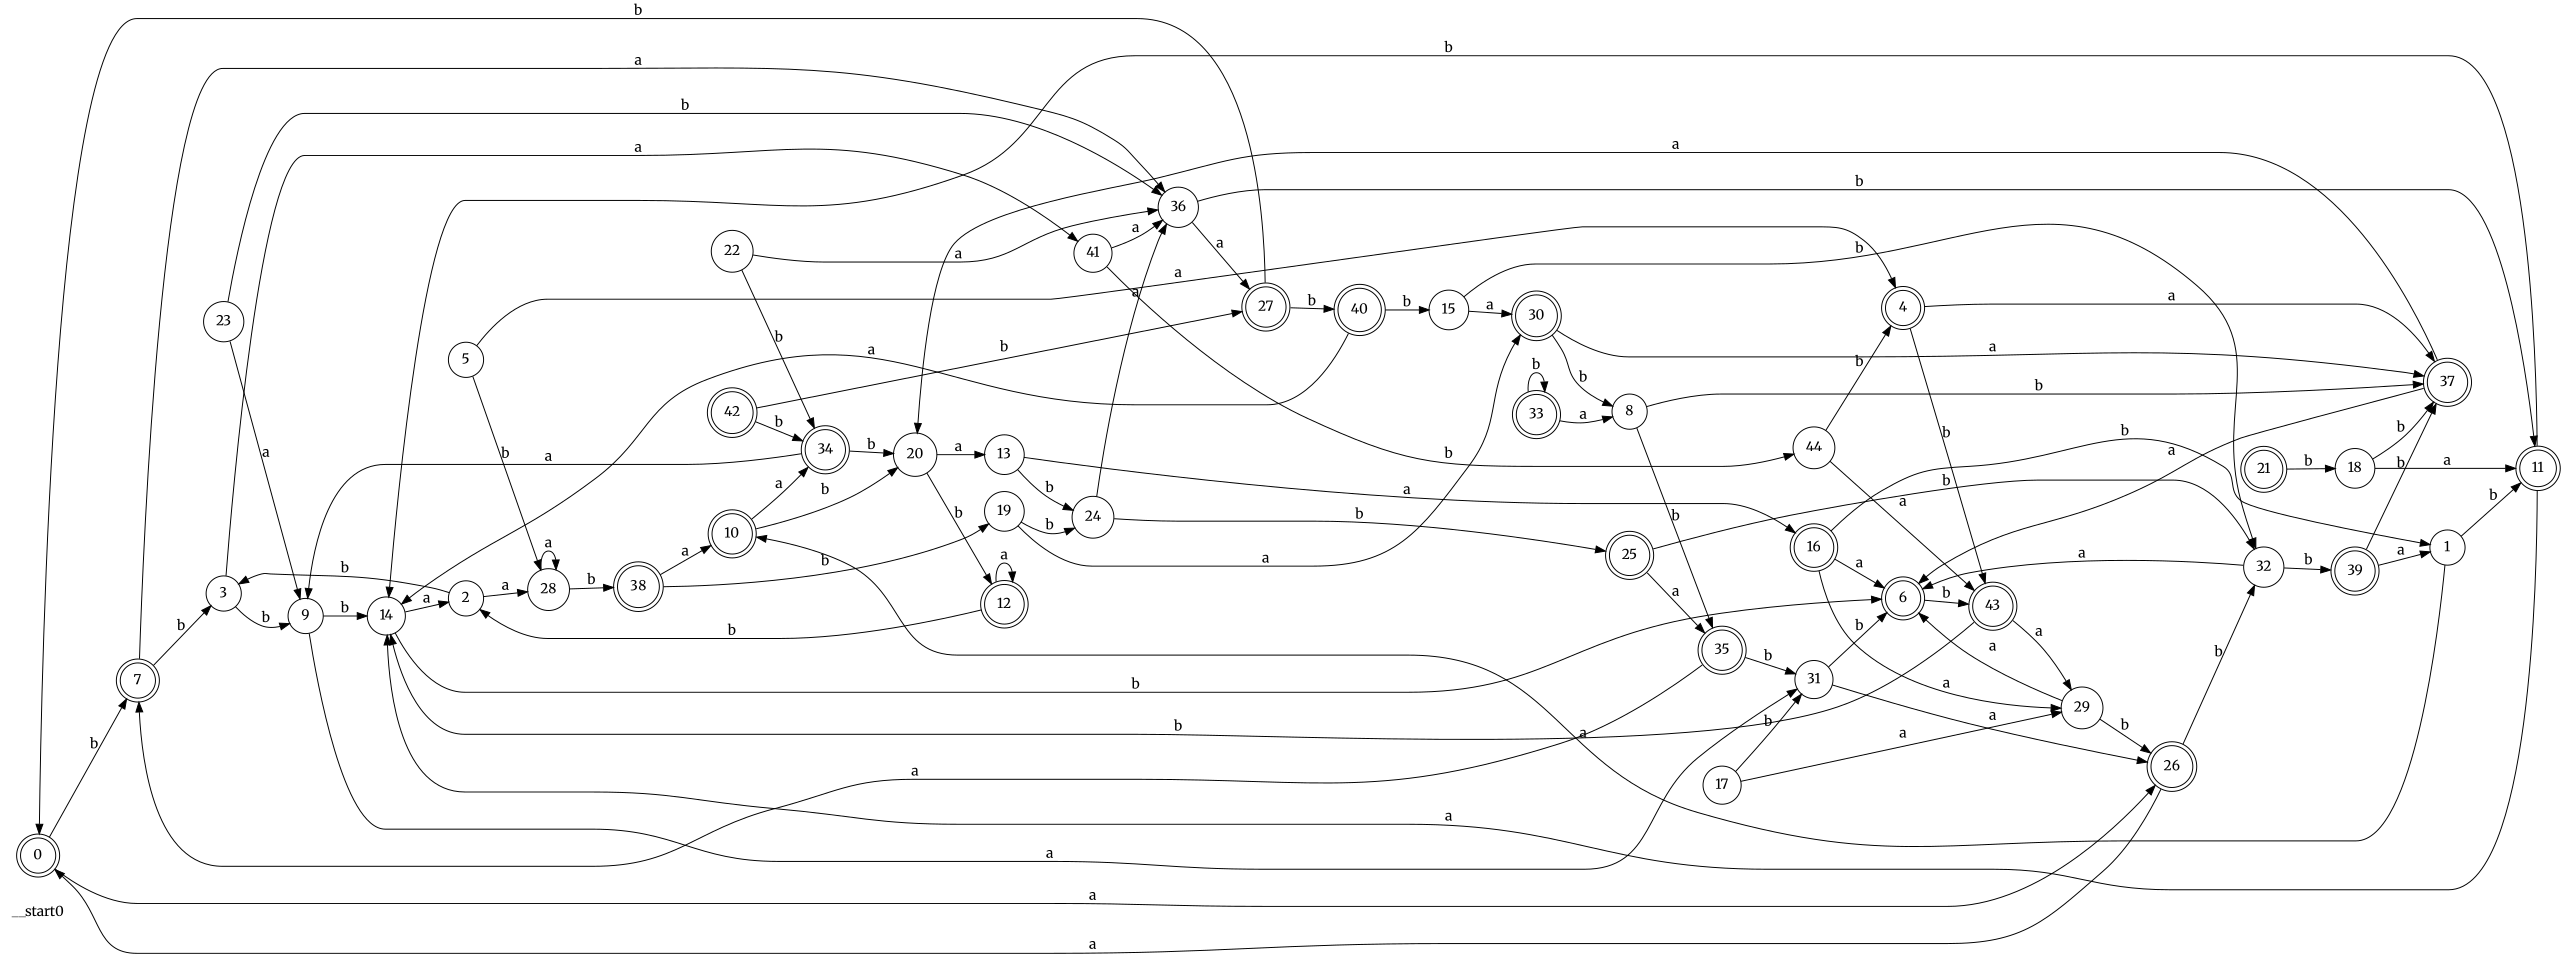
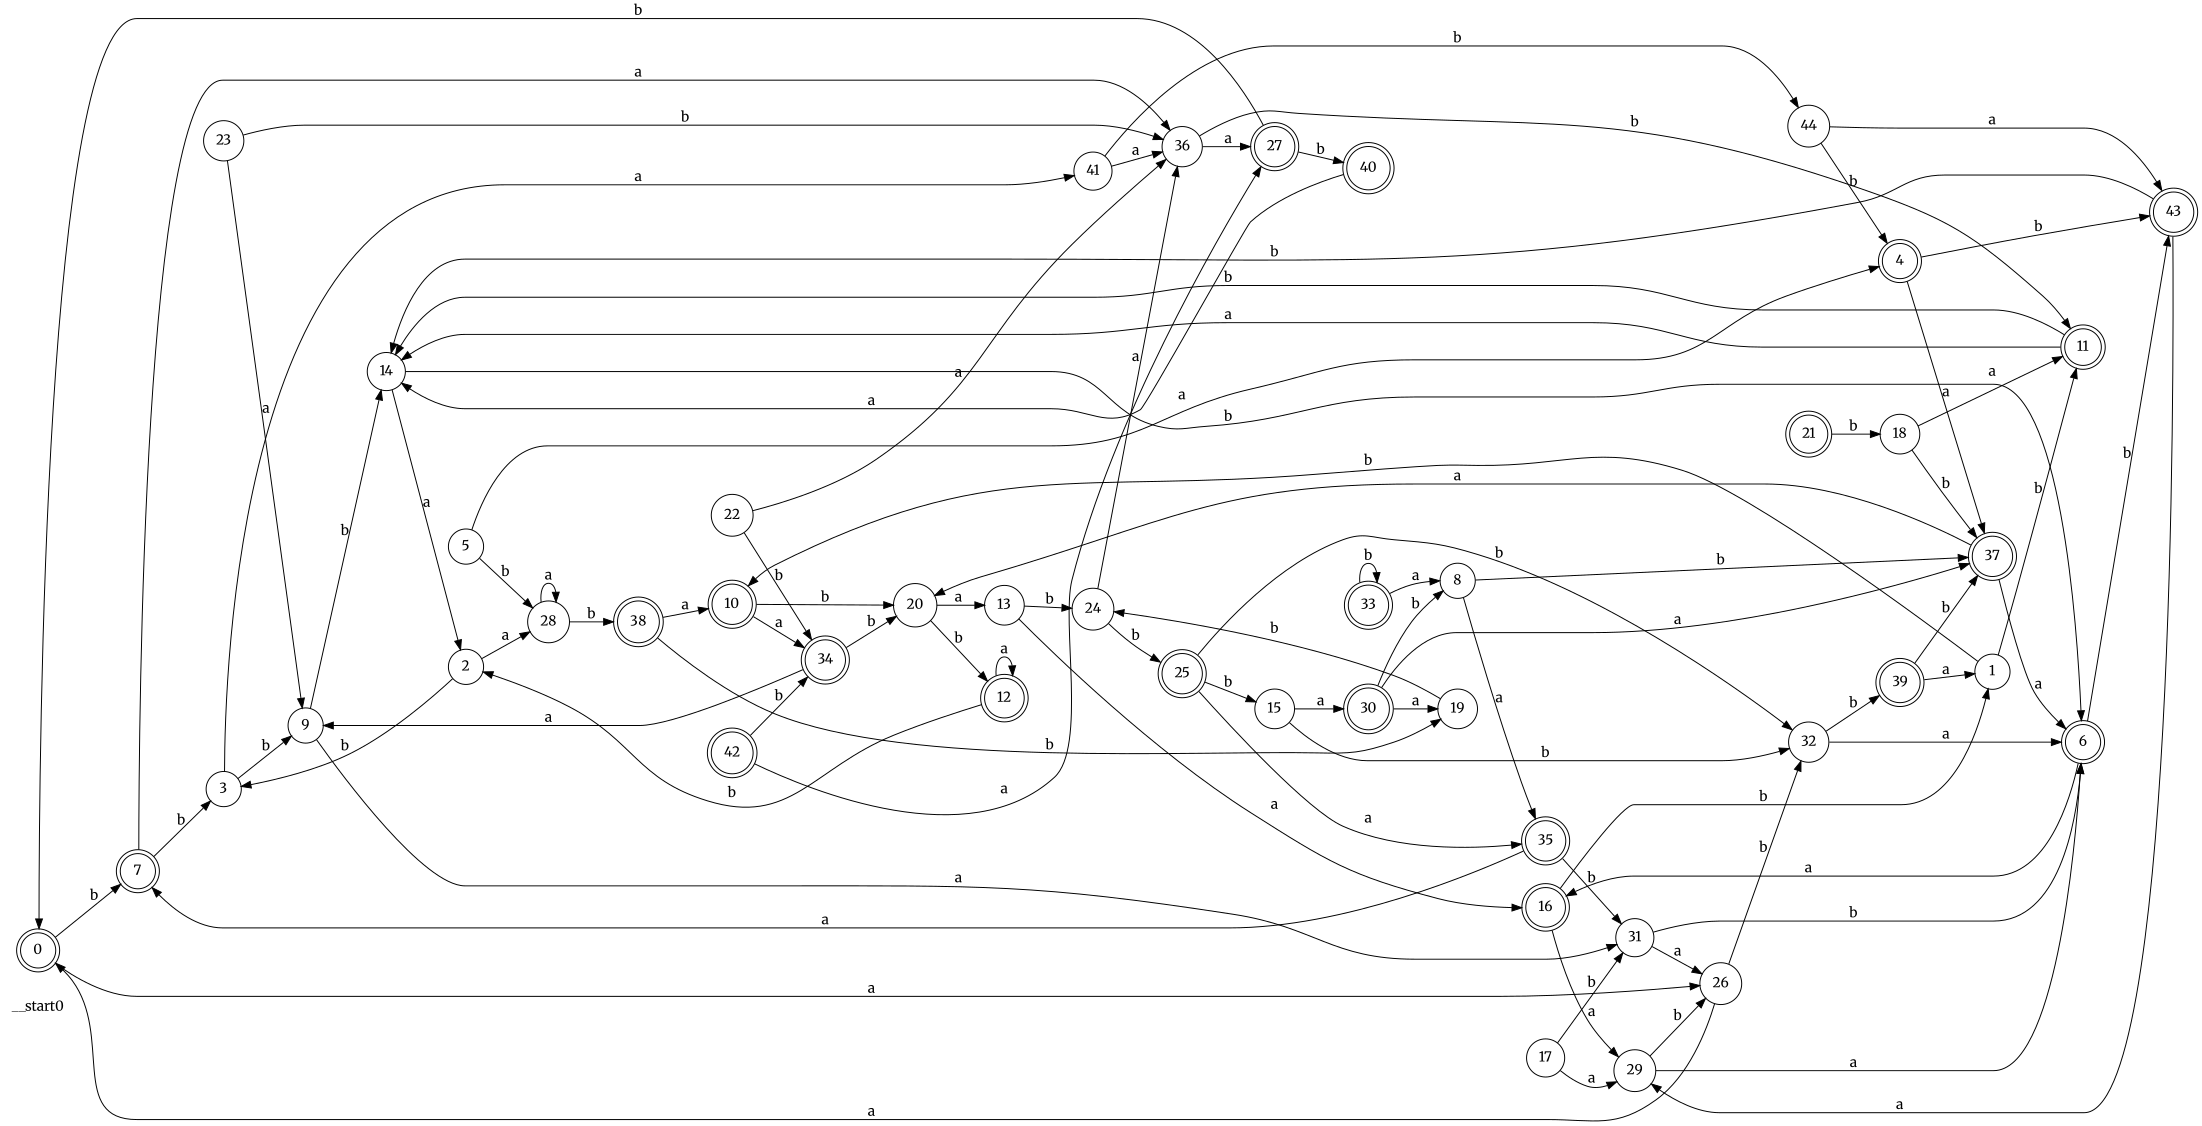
(1402, 310) -> (1226, 690)
(1004, 348) -> (1004, 790)
(1676, 517) -> (1499, 699)
(1323, 566) -> (1411, 709)
(1855, 571) -> (1859, 876)
(1583, 734) -> (1368, 461)
(2172, 767) -> (1721, 984)
